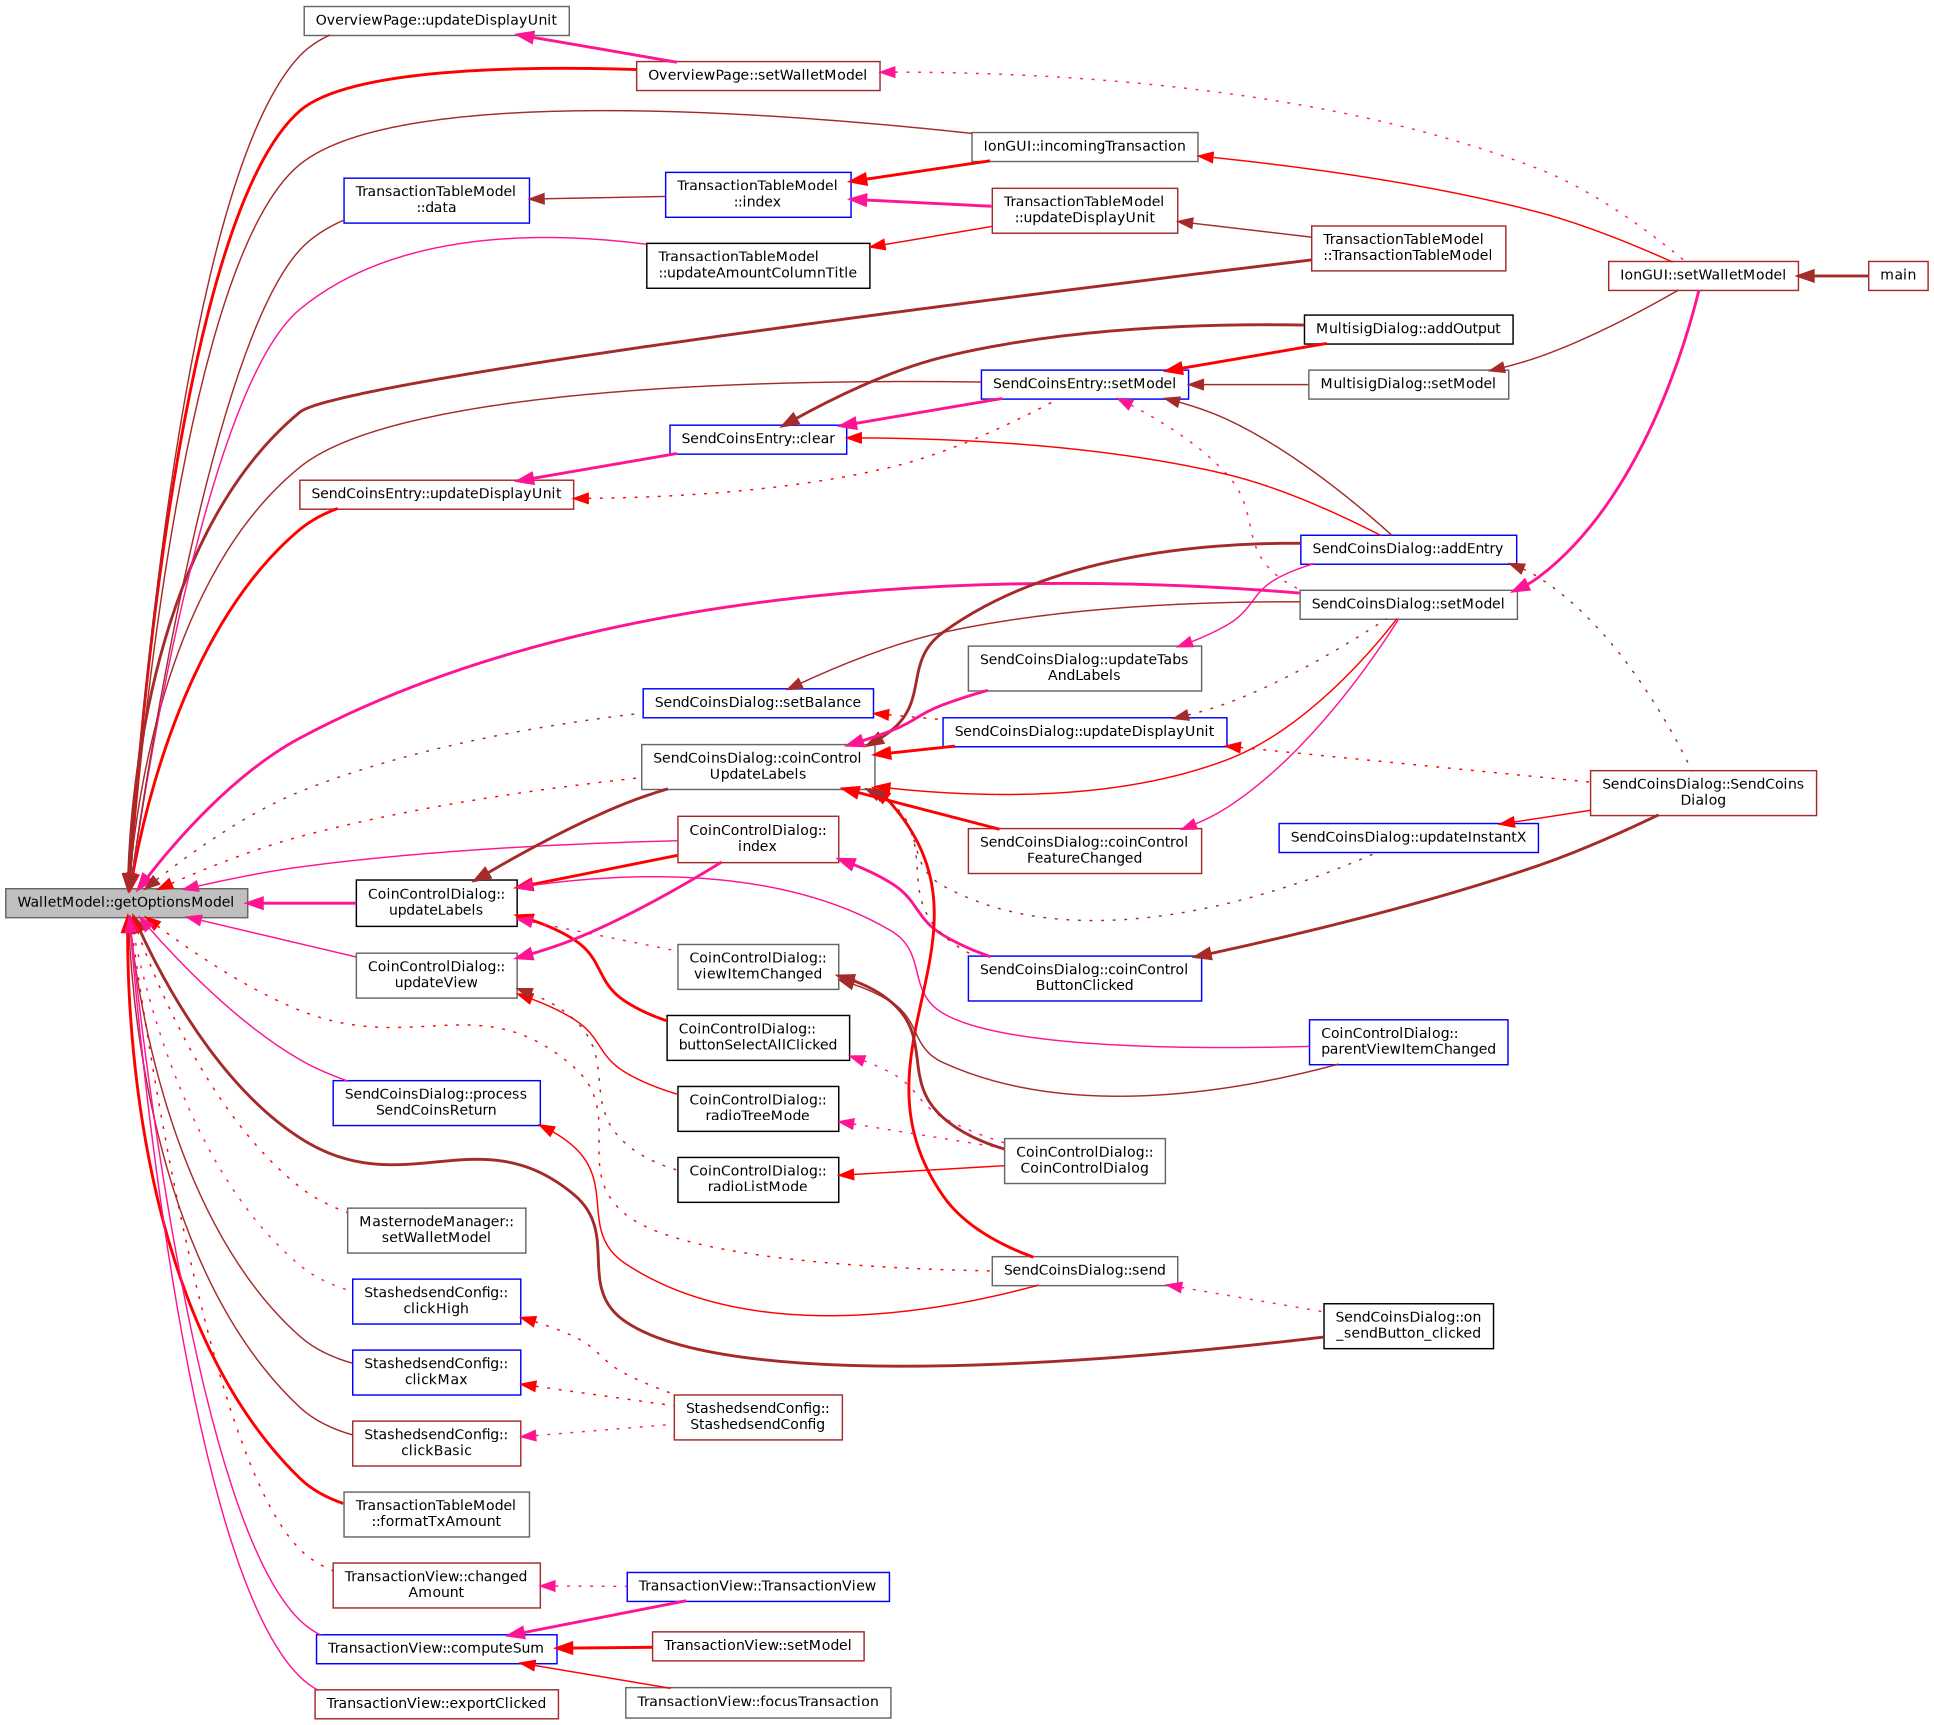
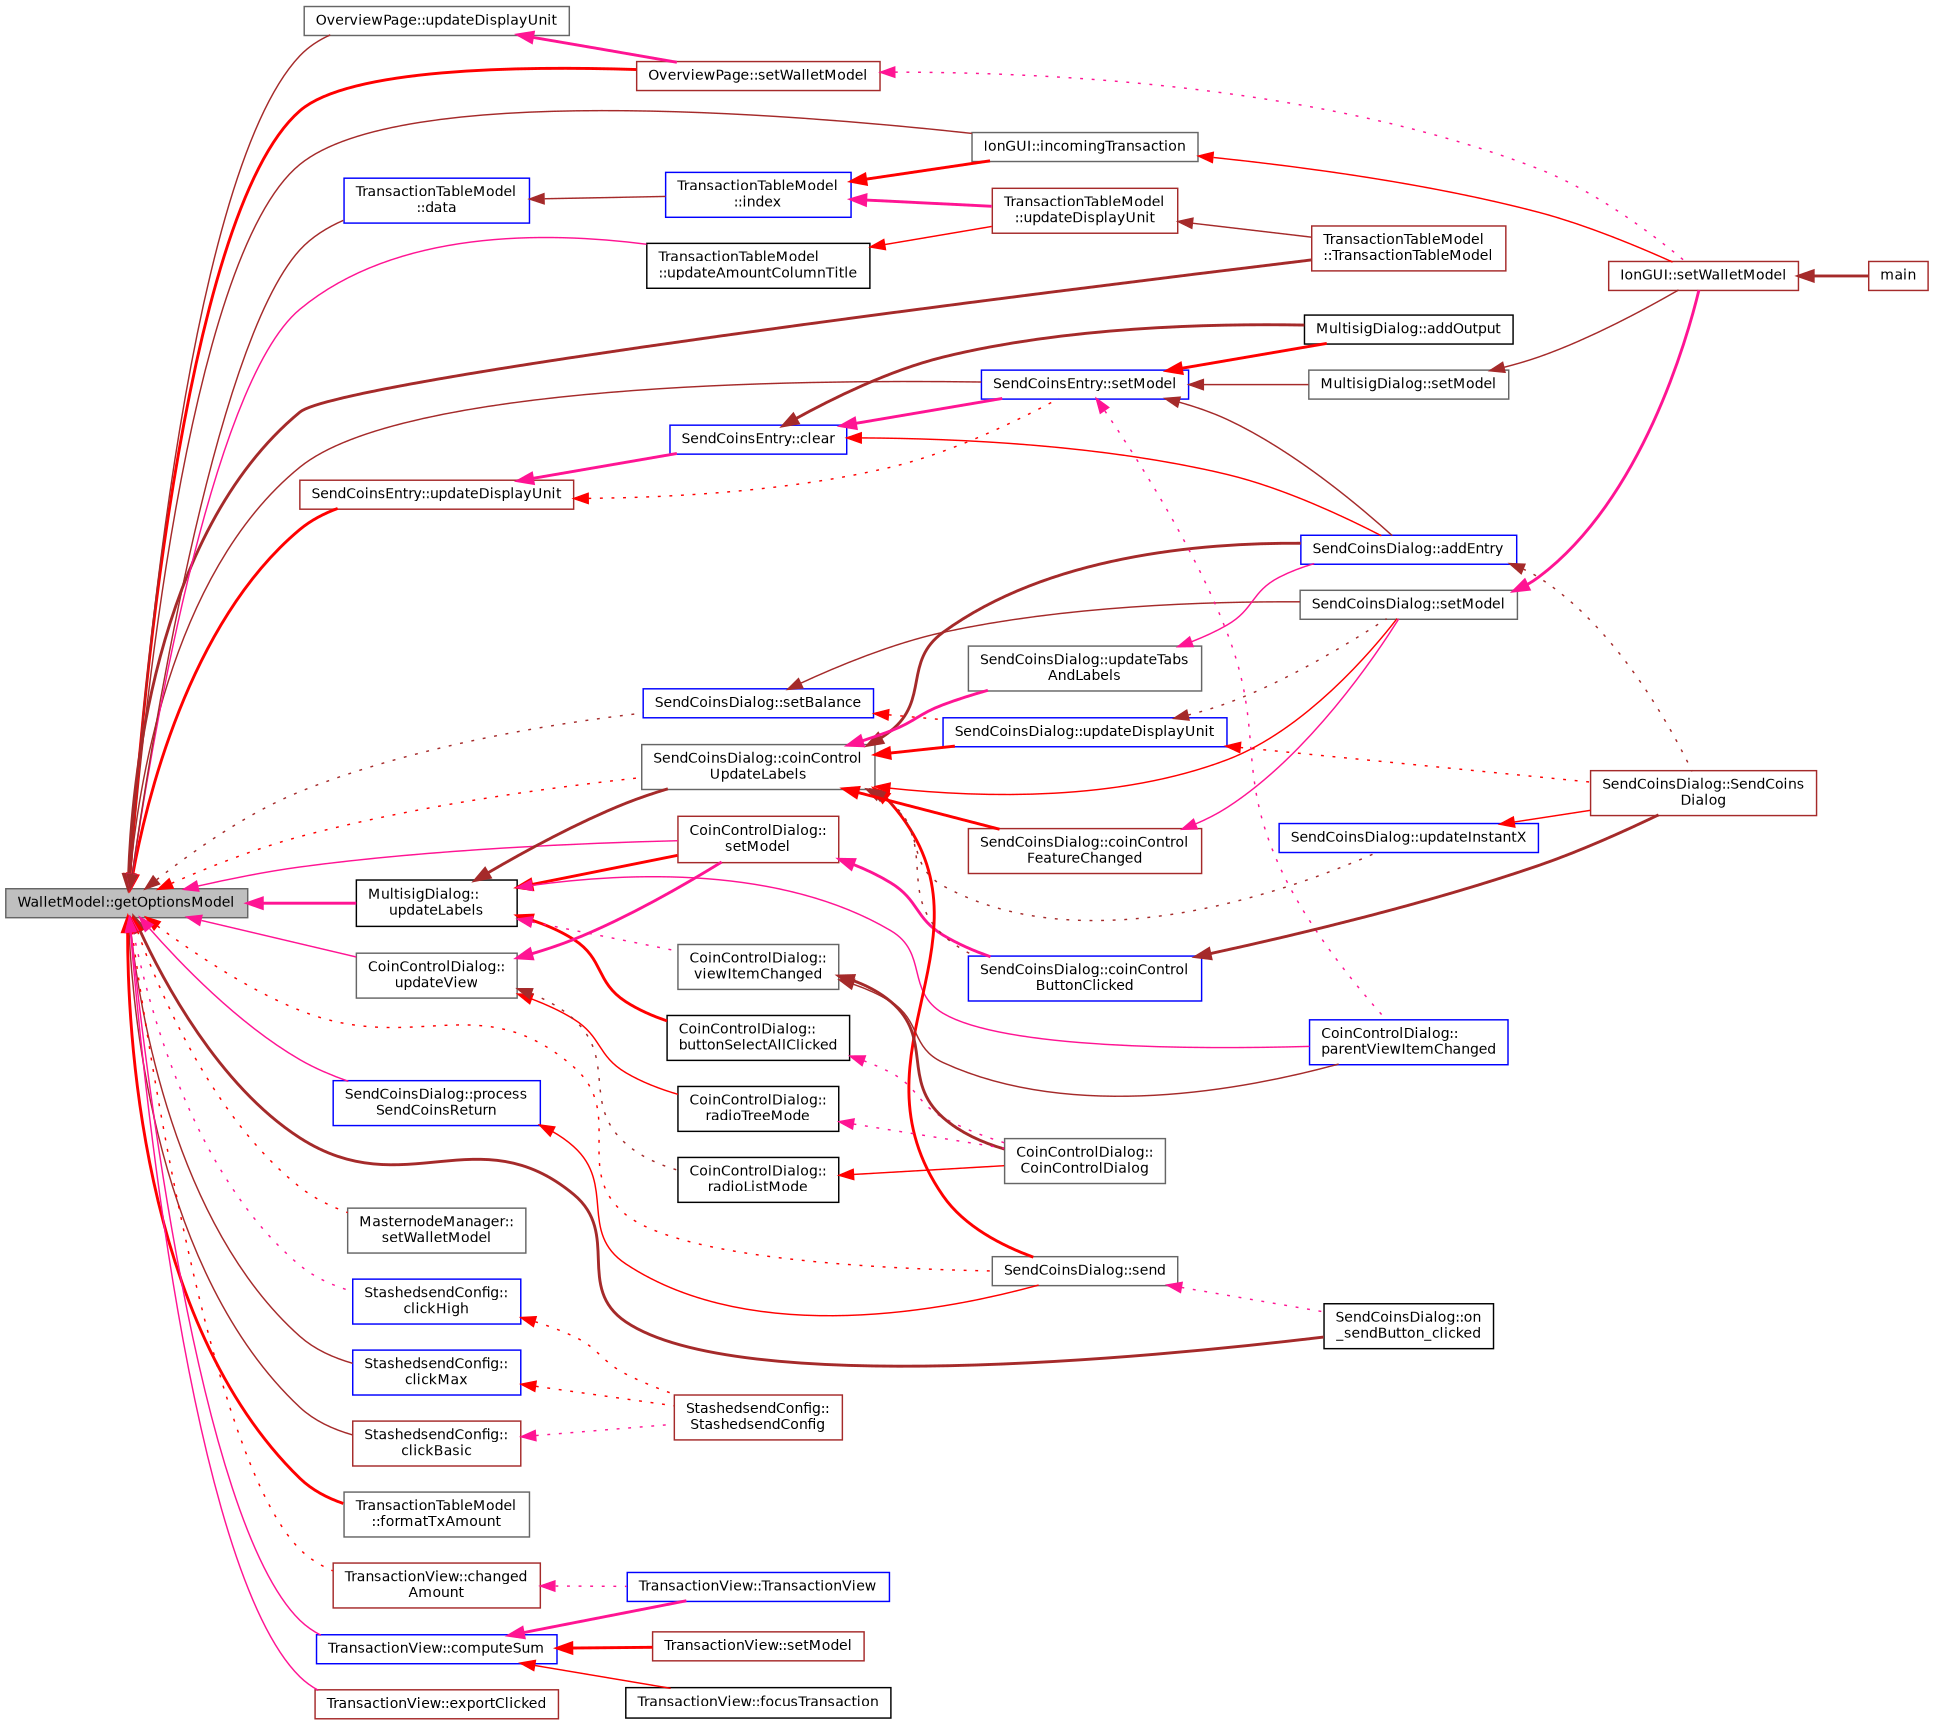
(1238, 490) -> (1248, 717)
(686, 614) -> none
(758, 839) -> (758, 839)
(437, 903) -> (437, 903)
(758, 1703) -> (758, 1703)
